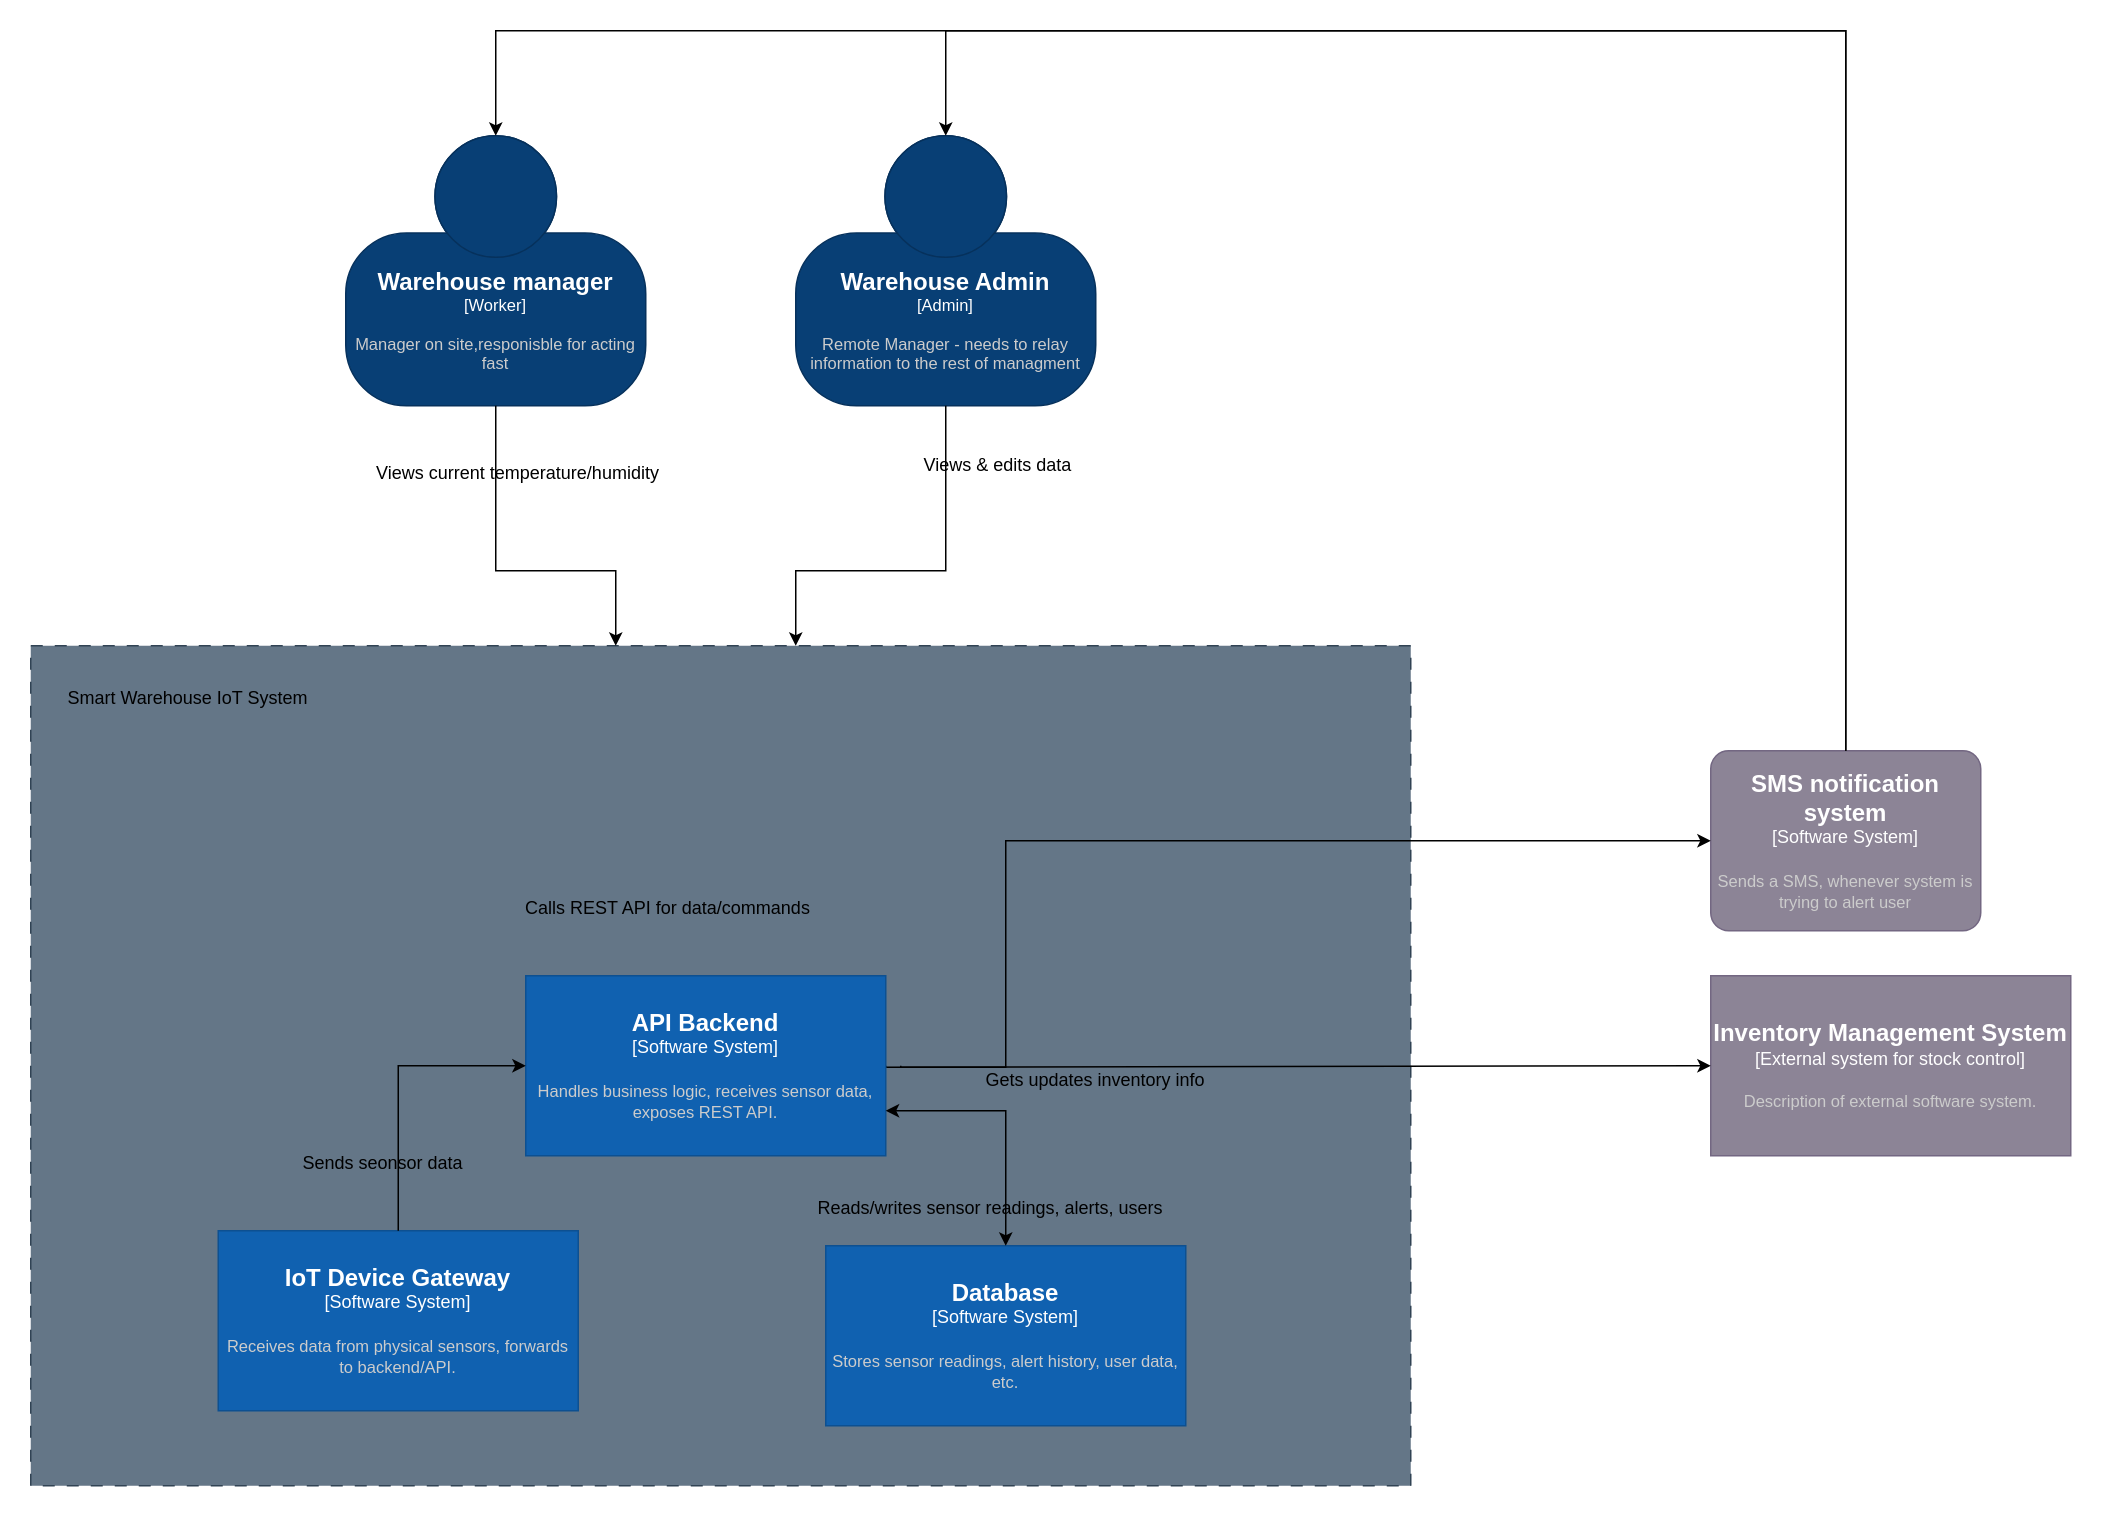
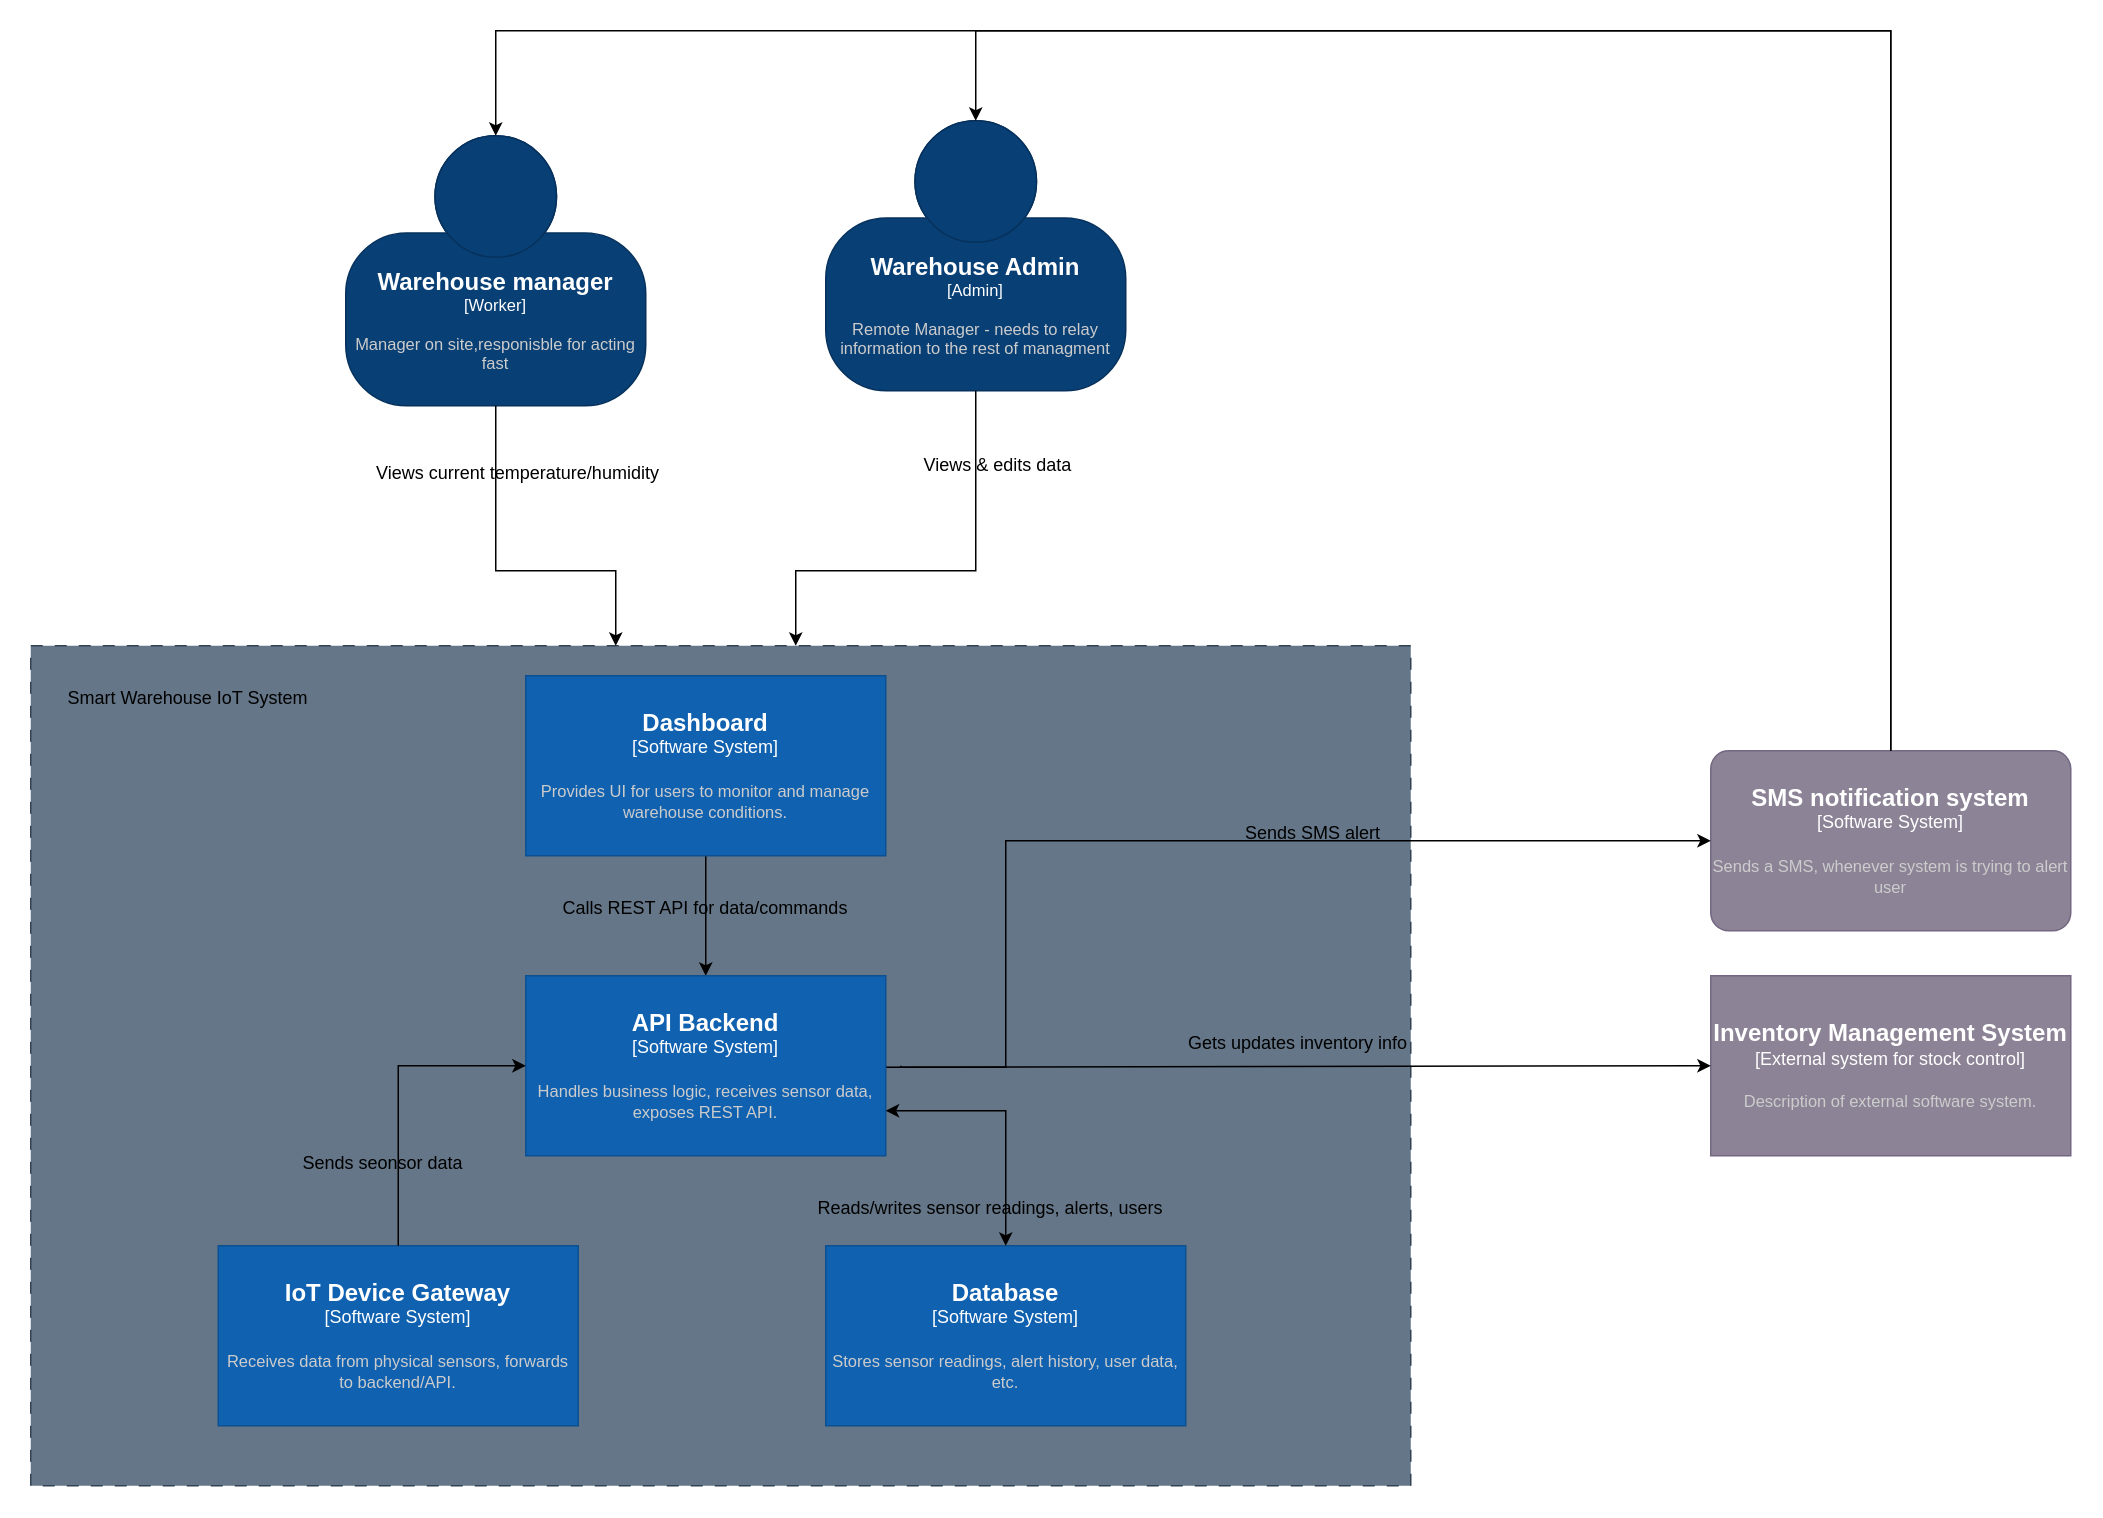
(946, 271) -> (976, 256)
none -> (706, 766)
none -> (1313, 833)
(1846, 841) -> (1891, 841)
(668, 908) -> (706, 908)
none -> (706, 911)
(1096, 1081) -> (1298, 1043)
(398, 1321) -> (398, 1336)
